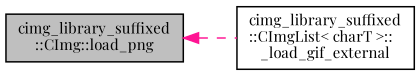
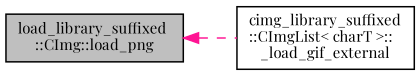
(95, 38) -> (95, 38)
